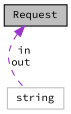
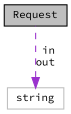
(9, 62) -> (36, 52)
